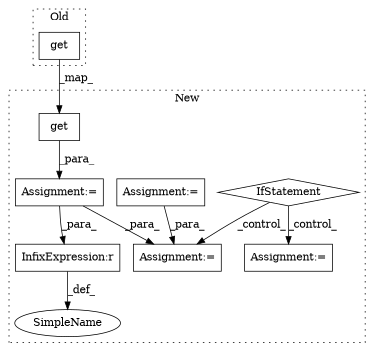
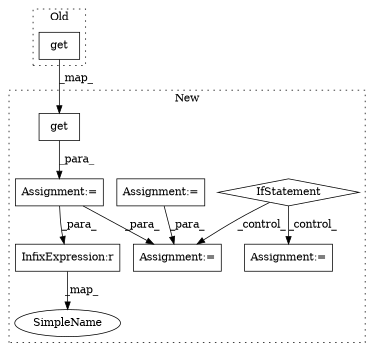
(82, 290) -> (82, 290)
